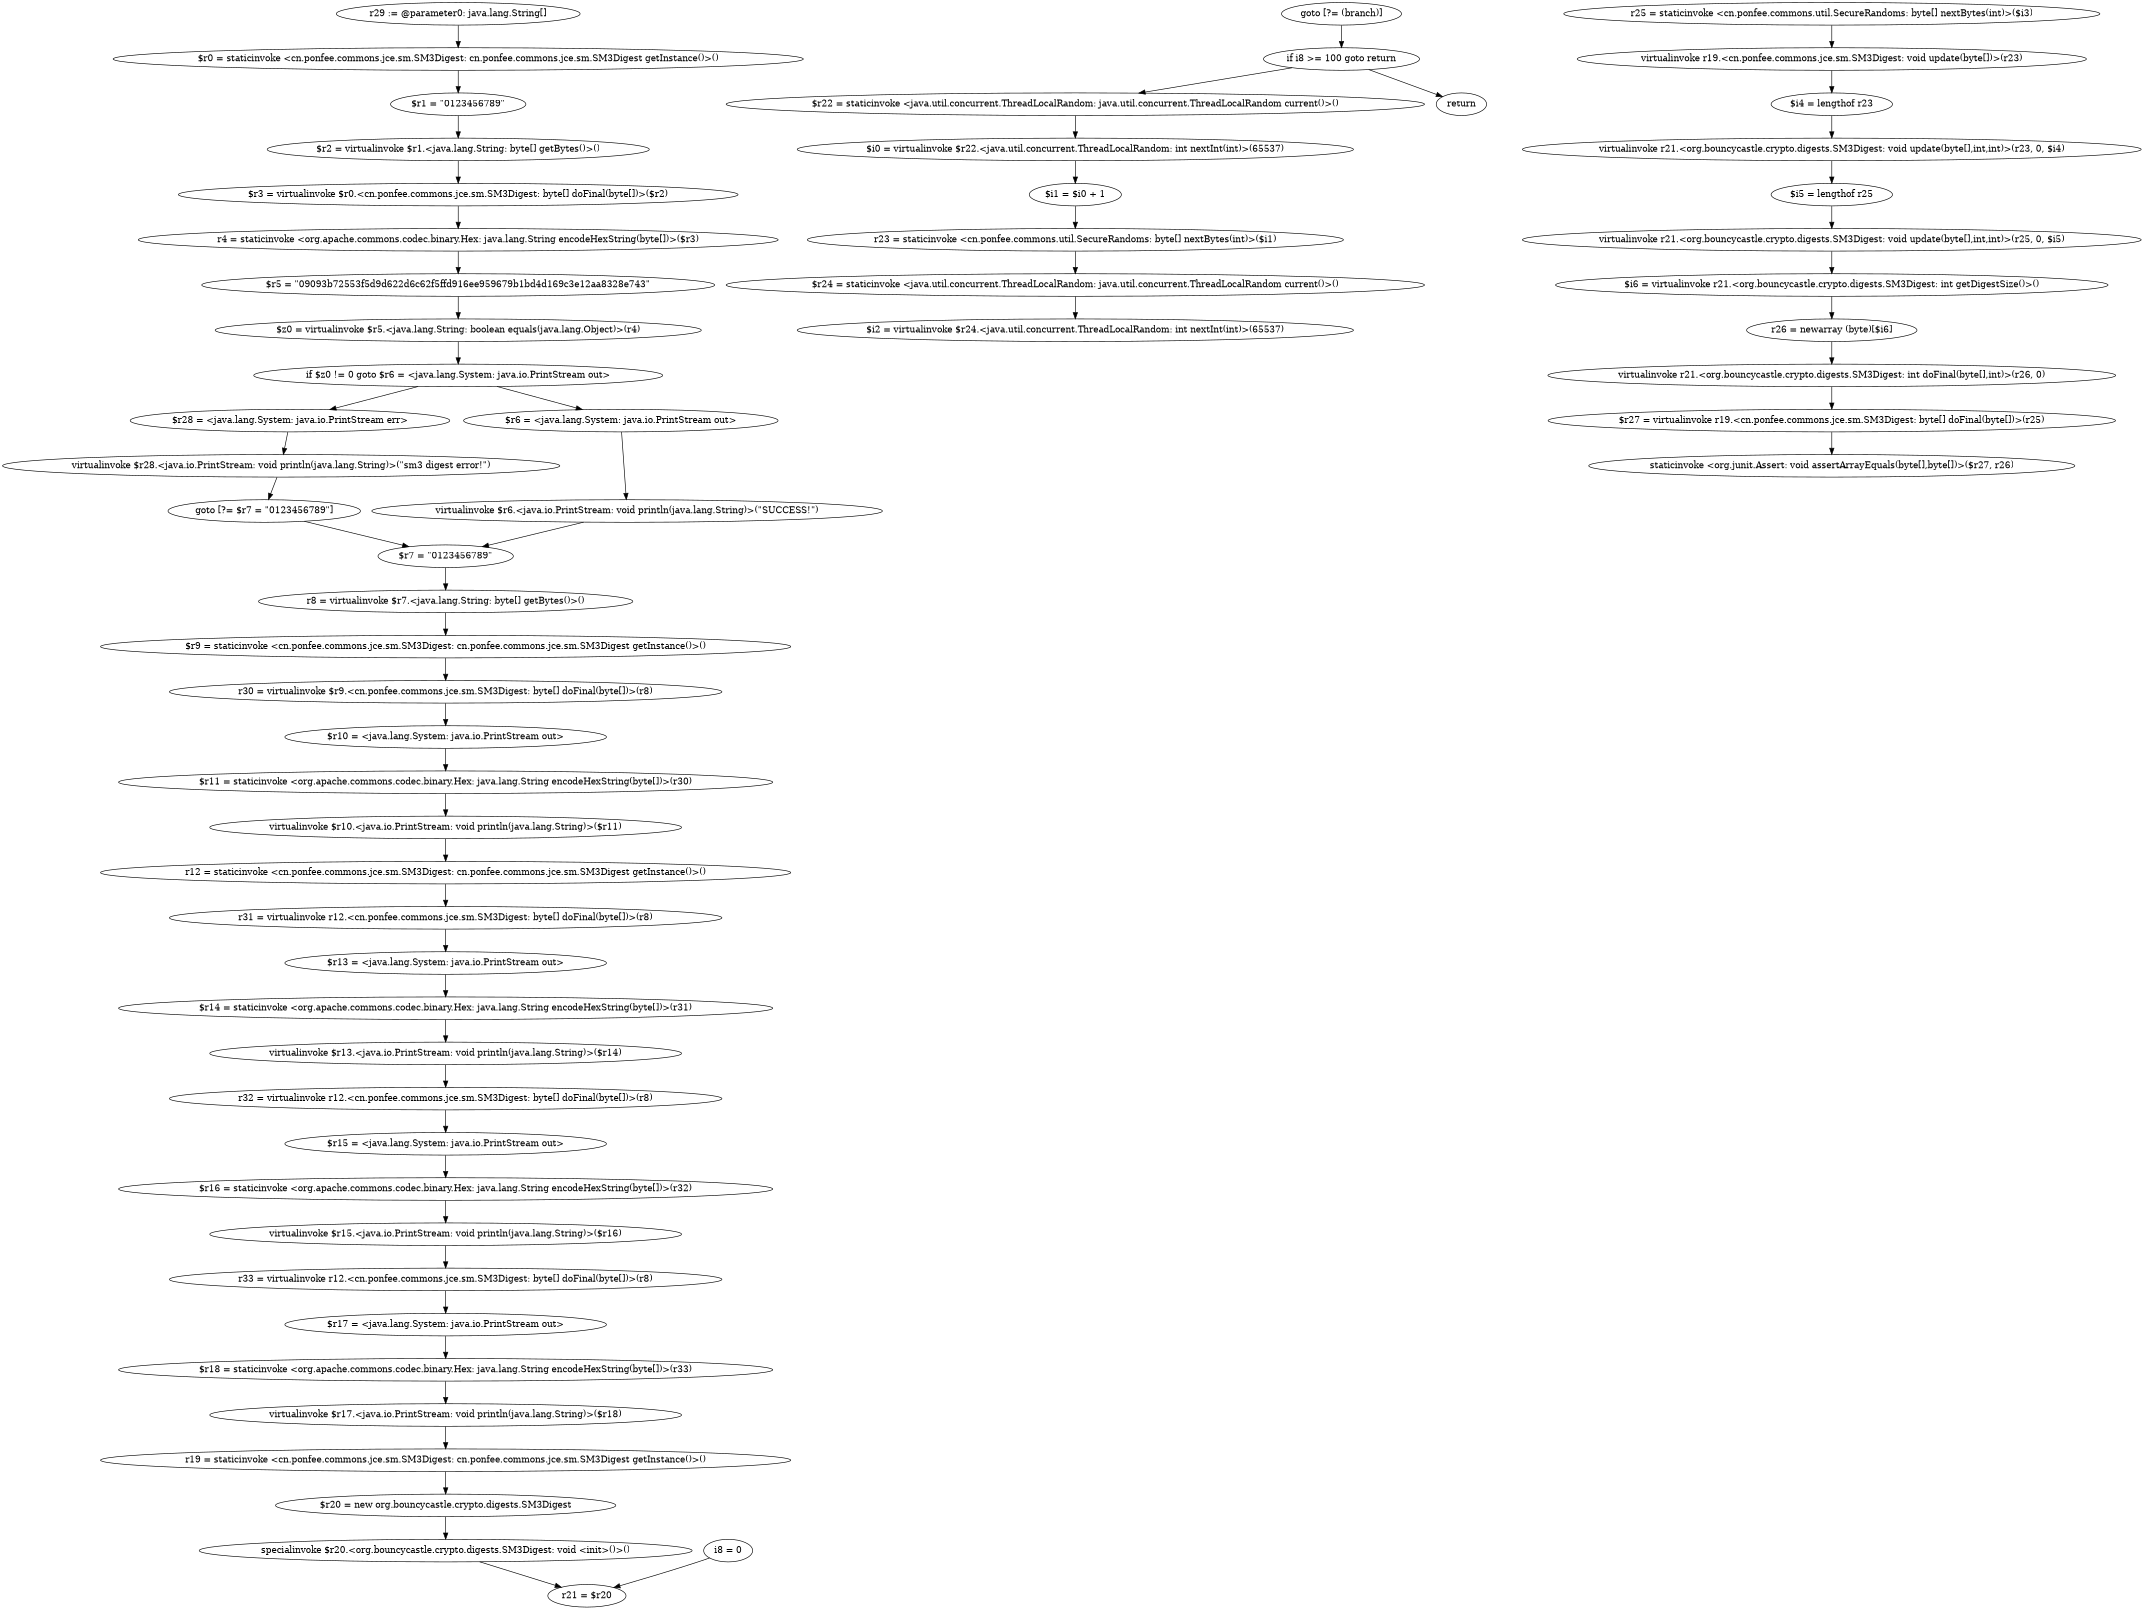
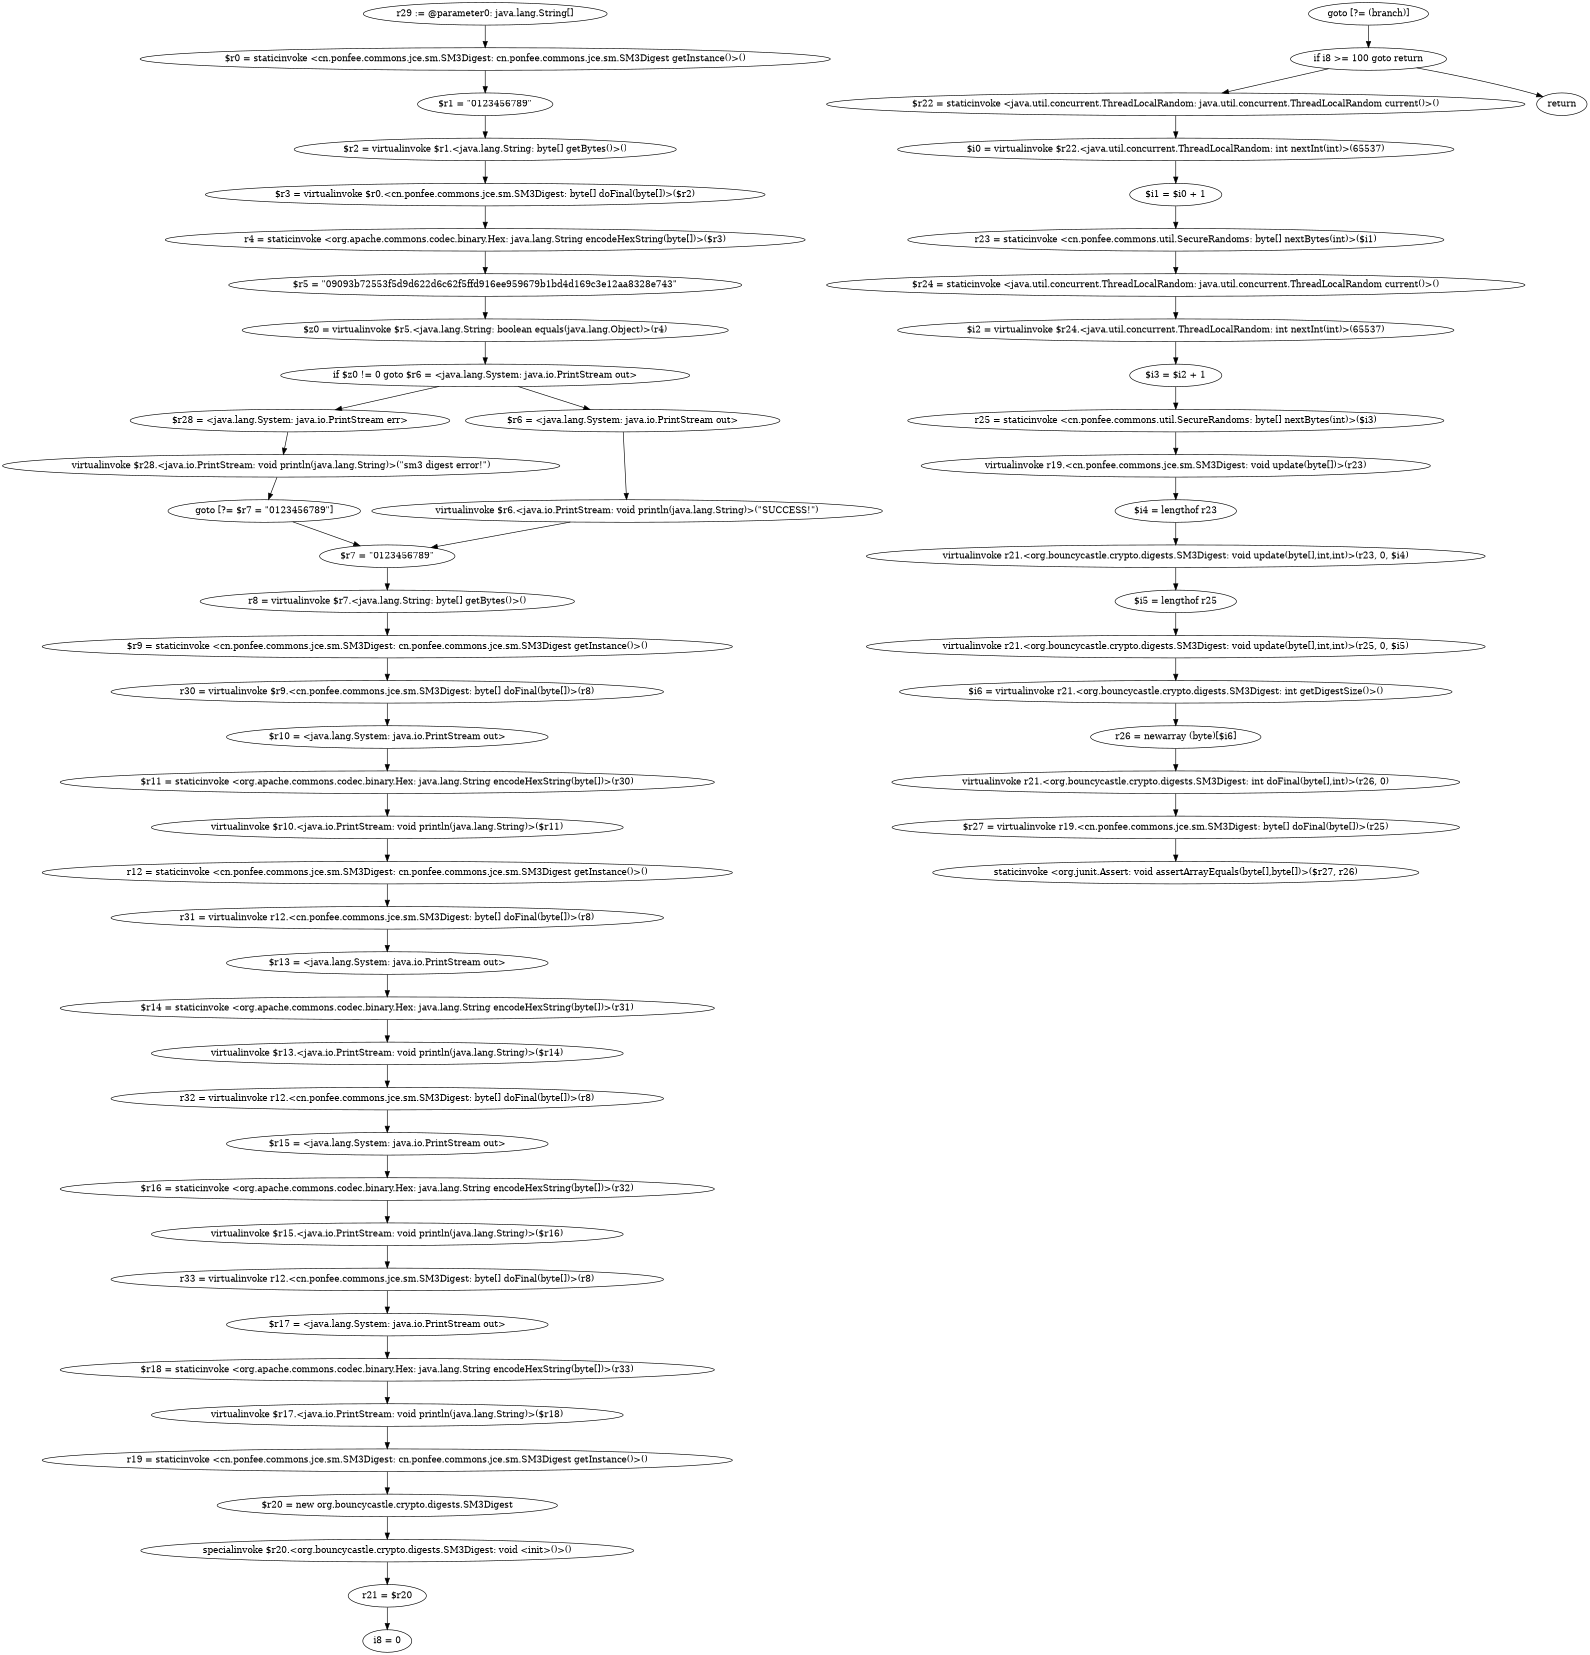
none -> (1176, 375)
(665, 1572) -> (387, 1615)
